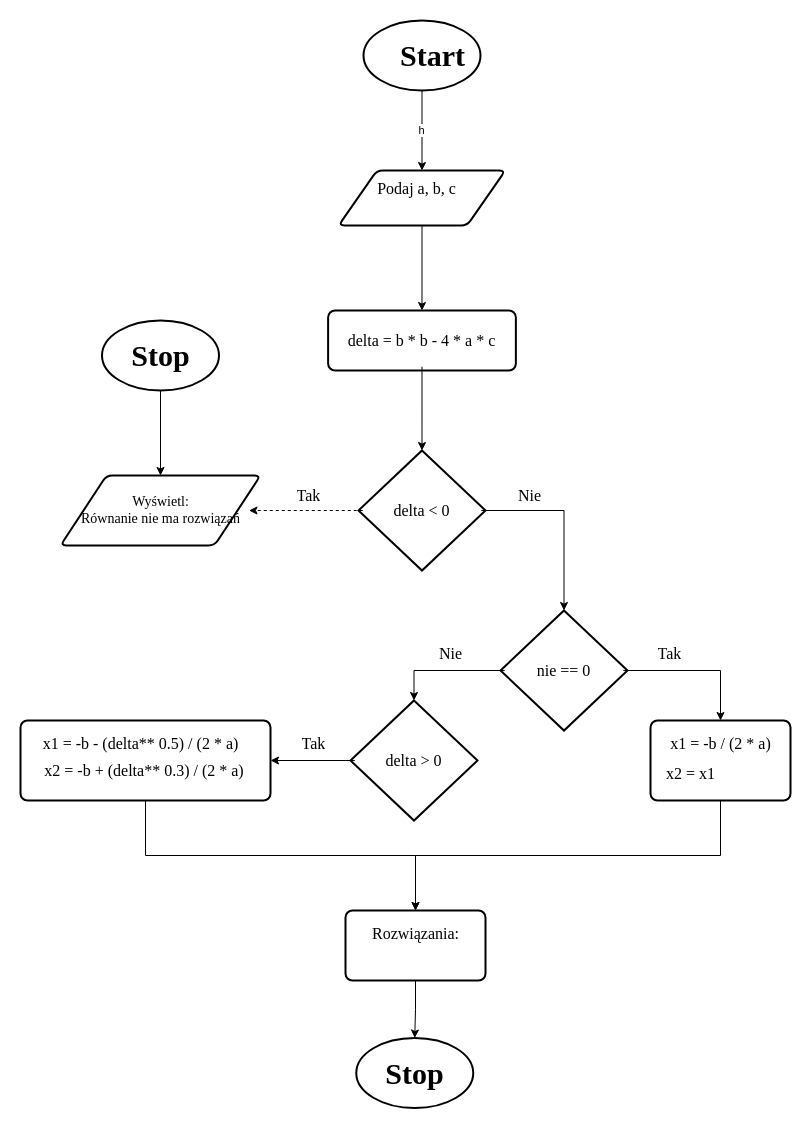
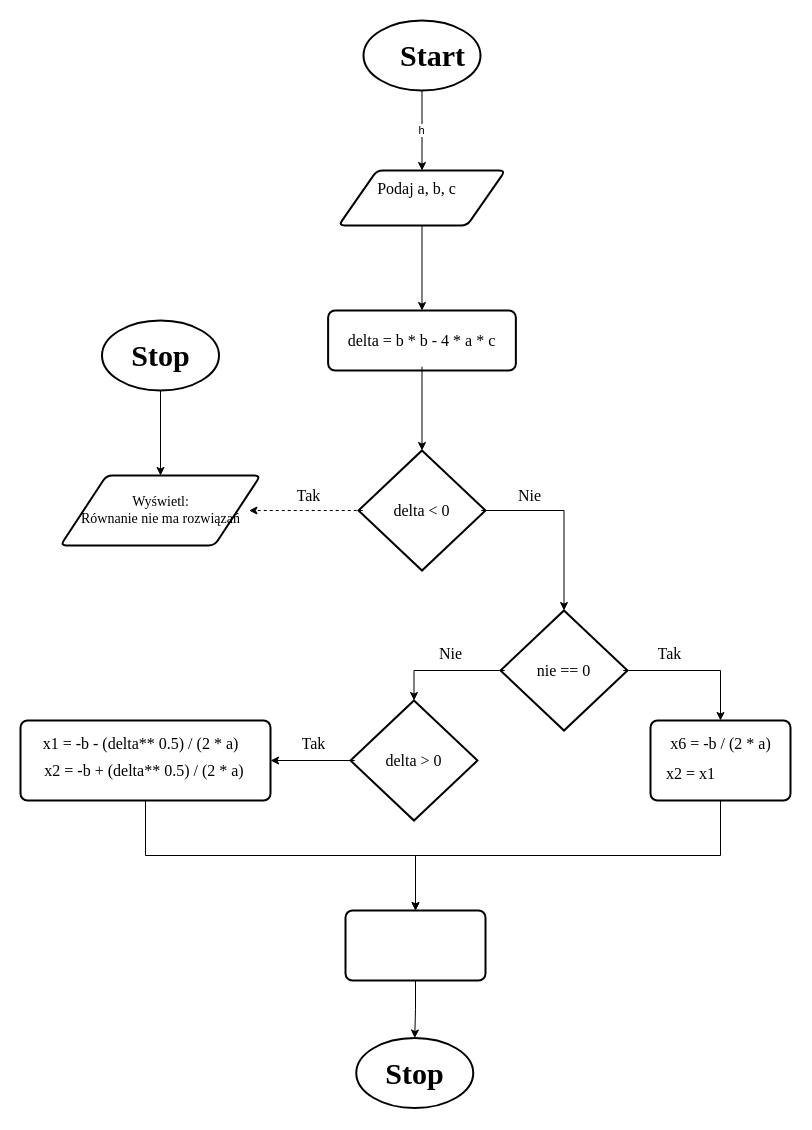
(721, 744) -> (721, 744)
(145, 771) -> (145, 771)
(416, 933) -> none
